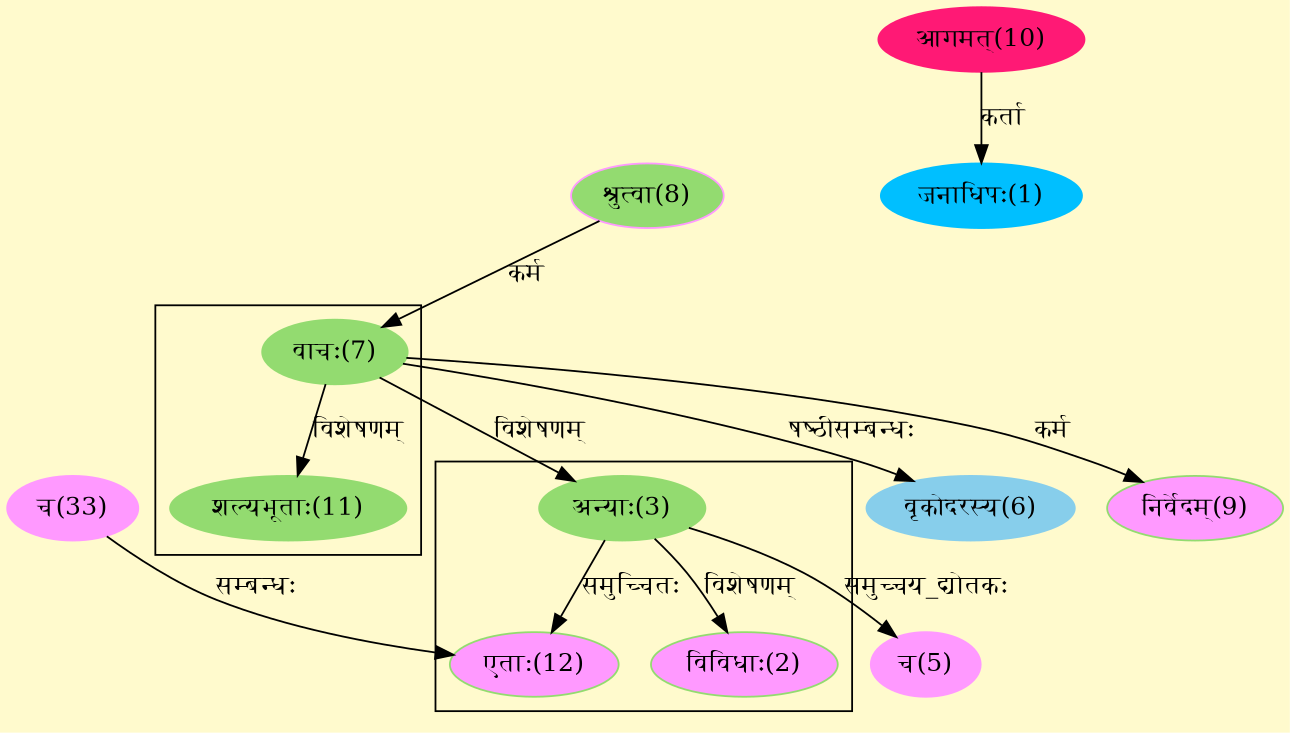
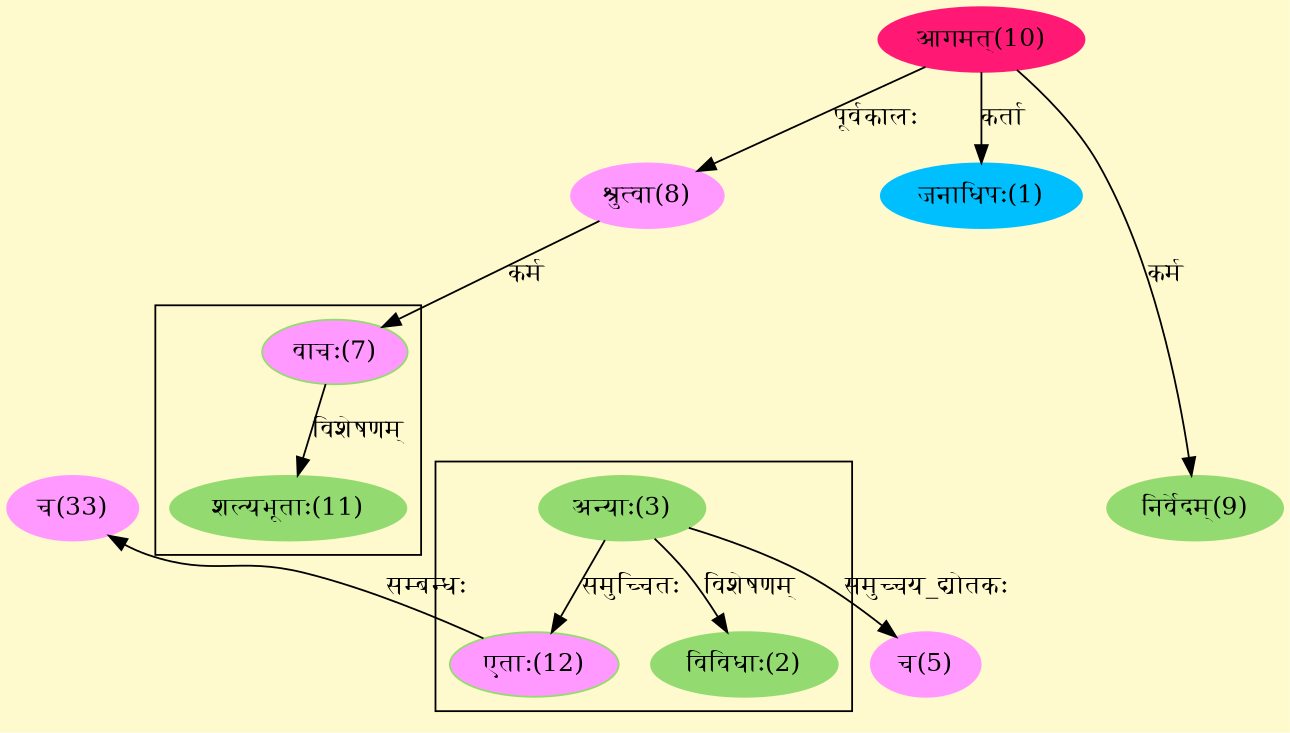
none -> (820, 115)
(647, 196) -> (647, 196)
(335, 352) -> (335, 352)
(771, 393) -> (1137, 248)
(469, 425) -> none
(971, 508) -> none
(1195, 508) -> (1195, 508)
(263, 616) -> (308, 574)
(744, 664) -> (744, 664)
